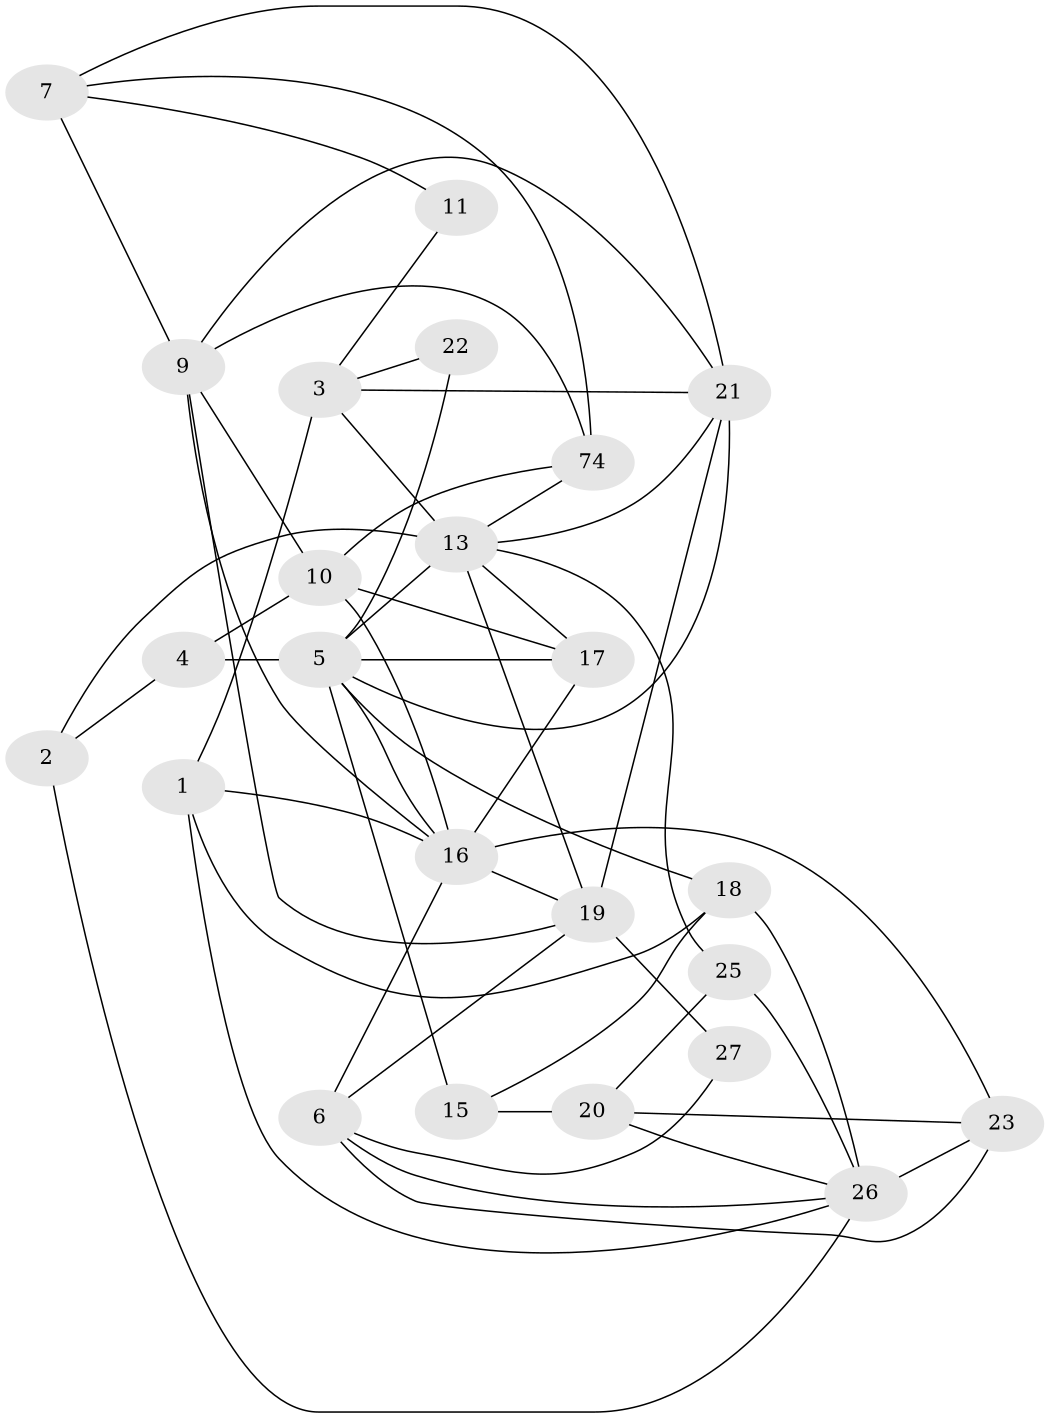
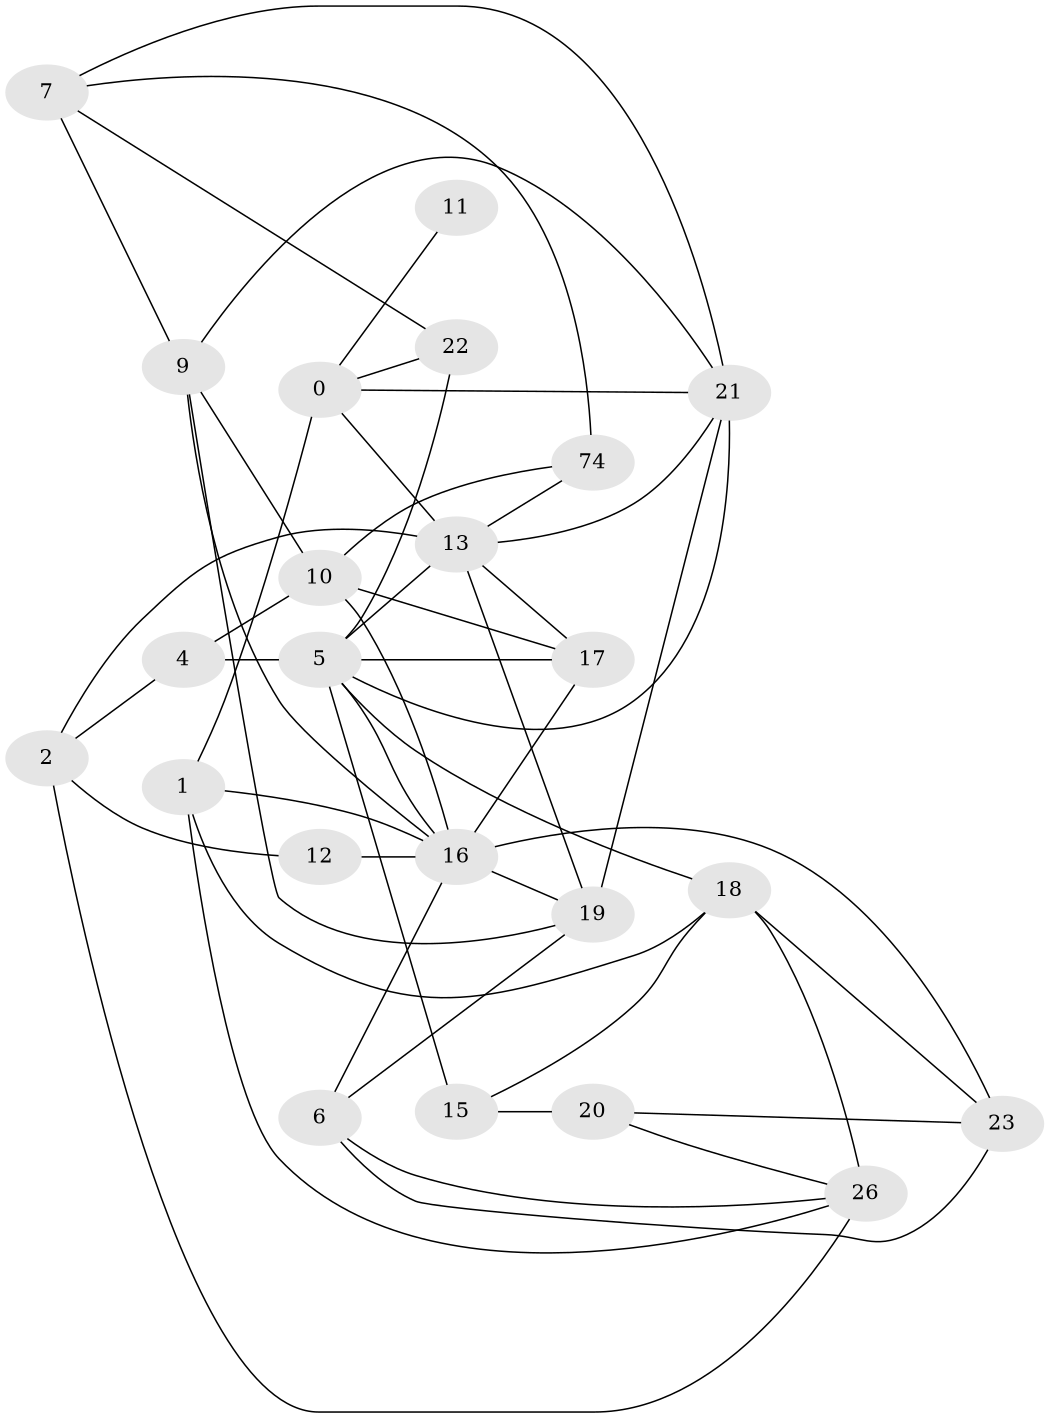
(261, 129) -> (252, 220)
(431, 287) -> none
(320, 390) -> (320, 390)
none -> (320, 857)
(730, 972) -> none
(730, 1054) -> none
(934, 1159) -> (866, 1007)
